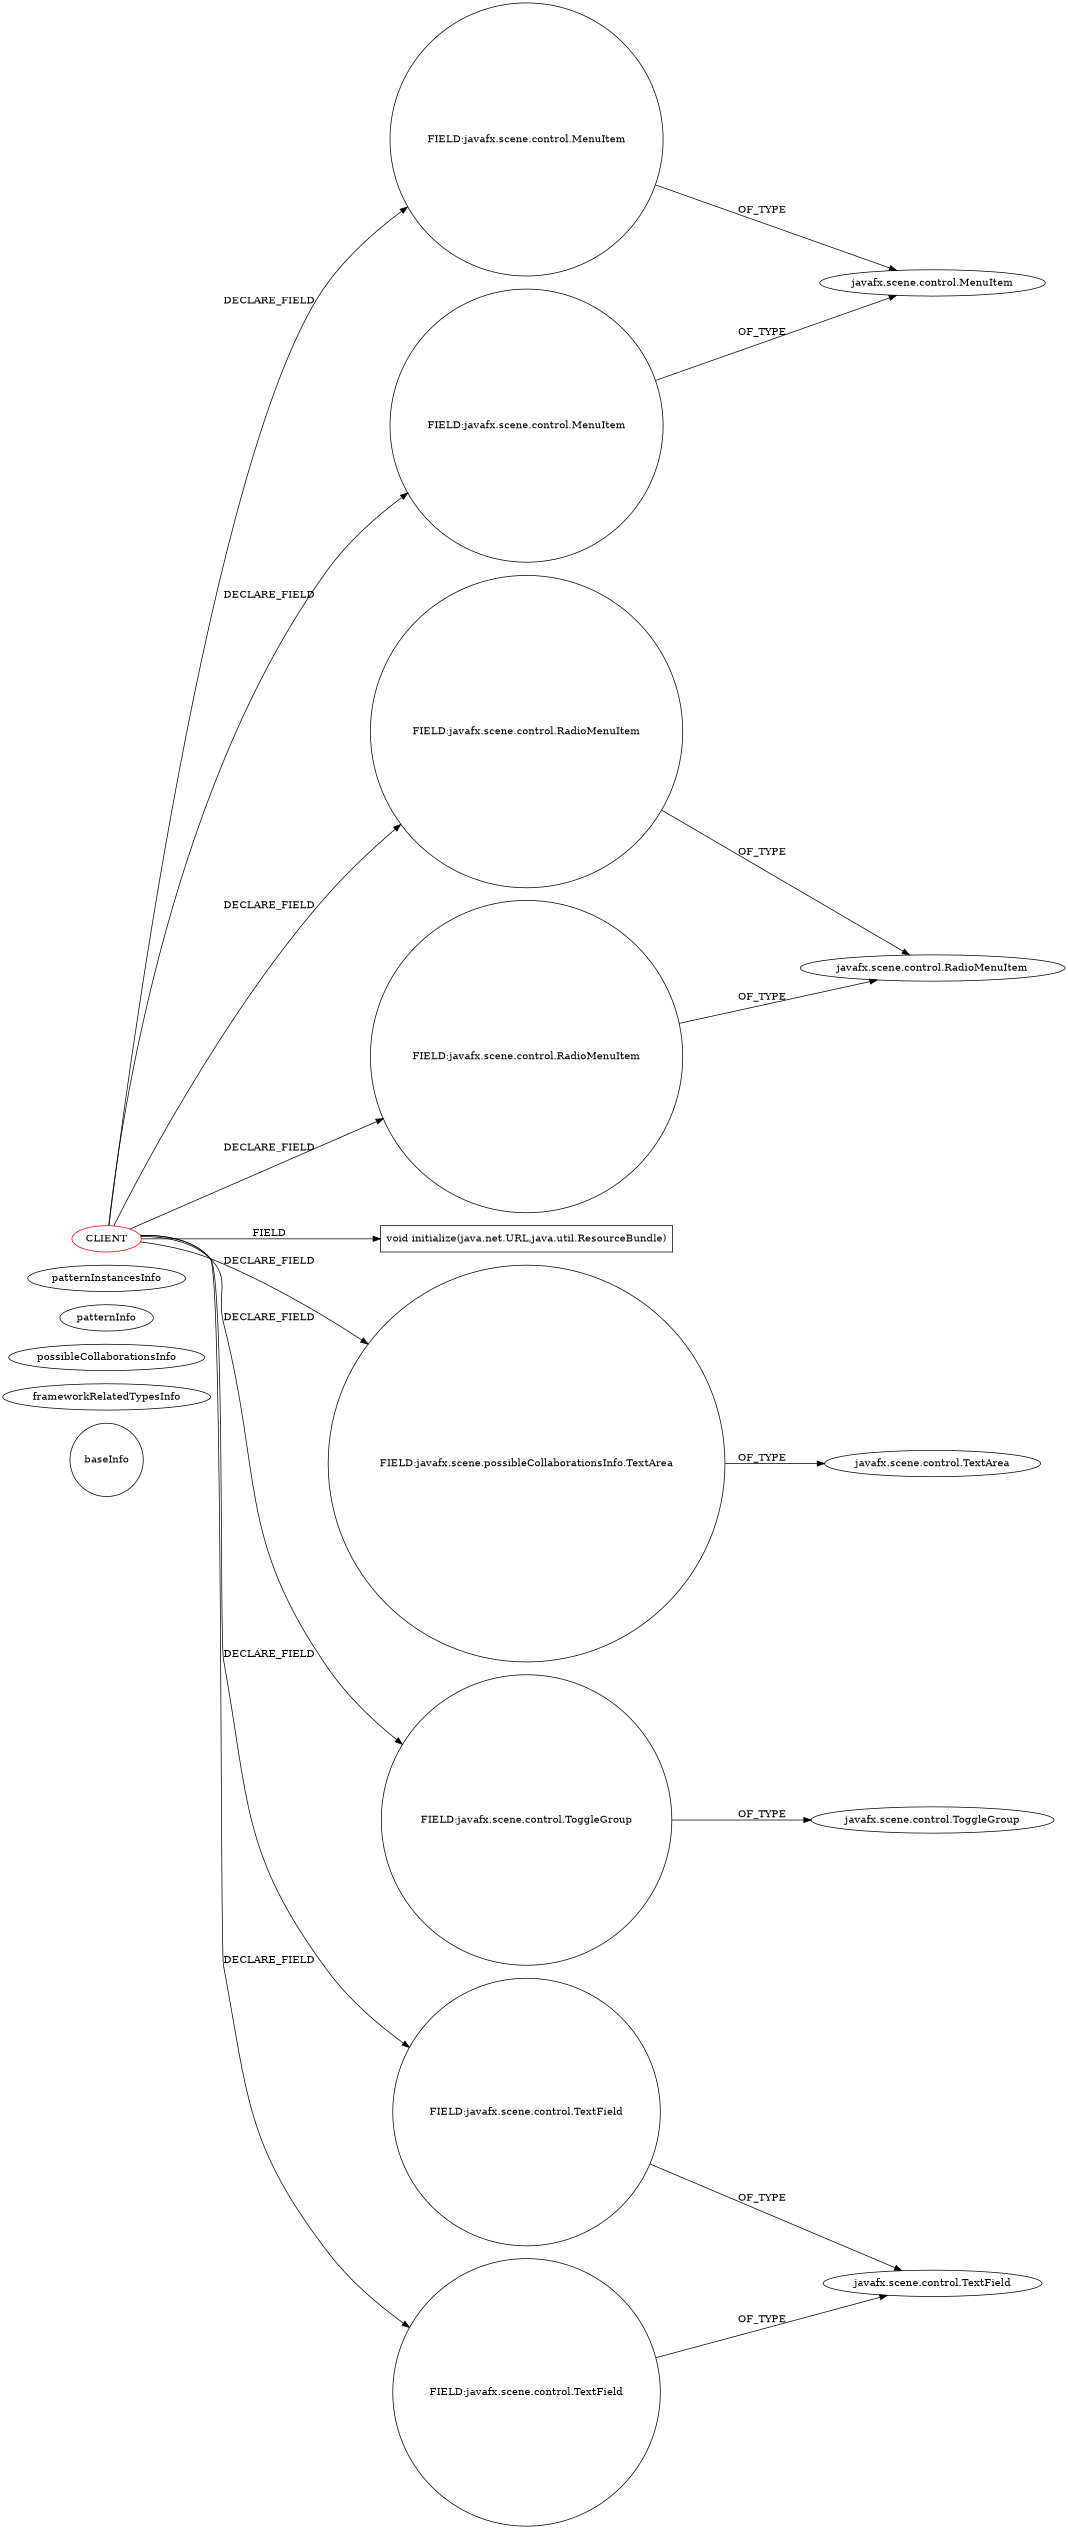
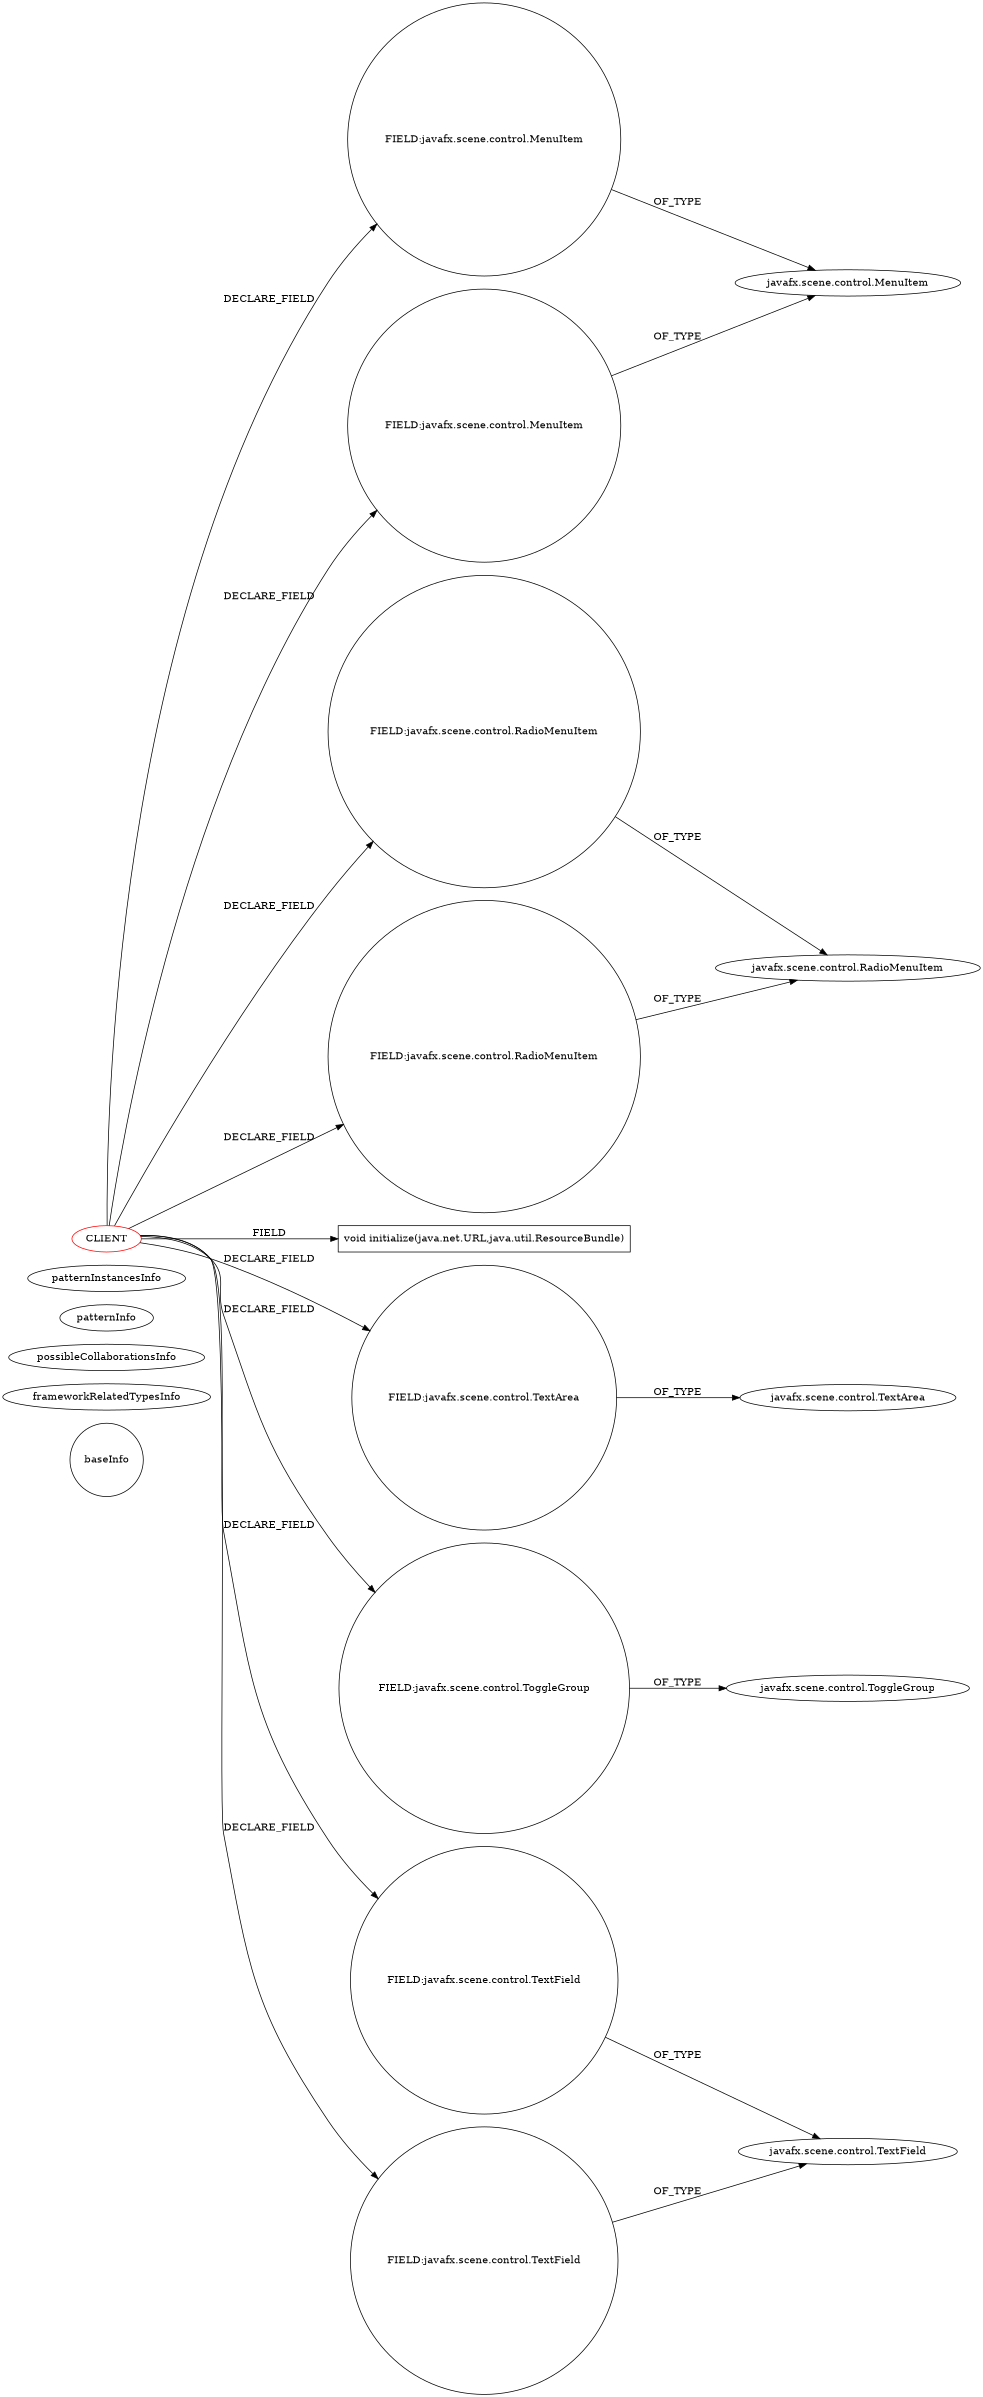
(527, 1464) -> (484, 1398)
